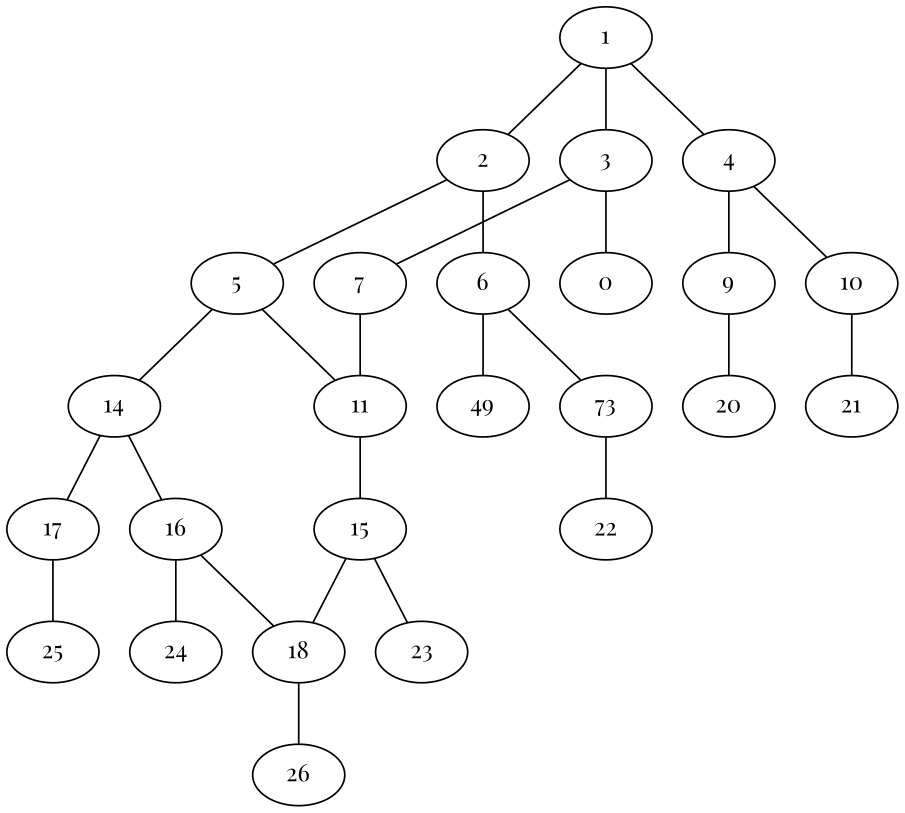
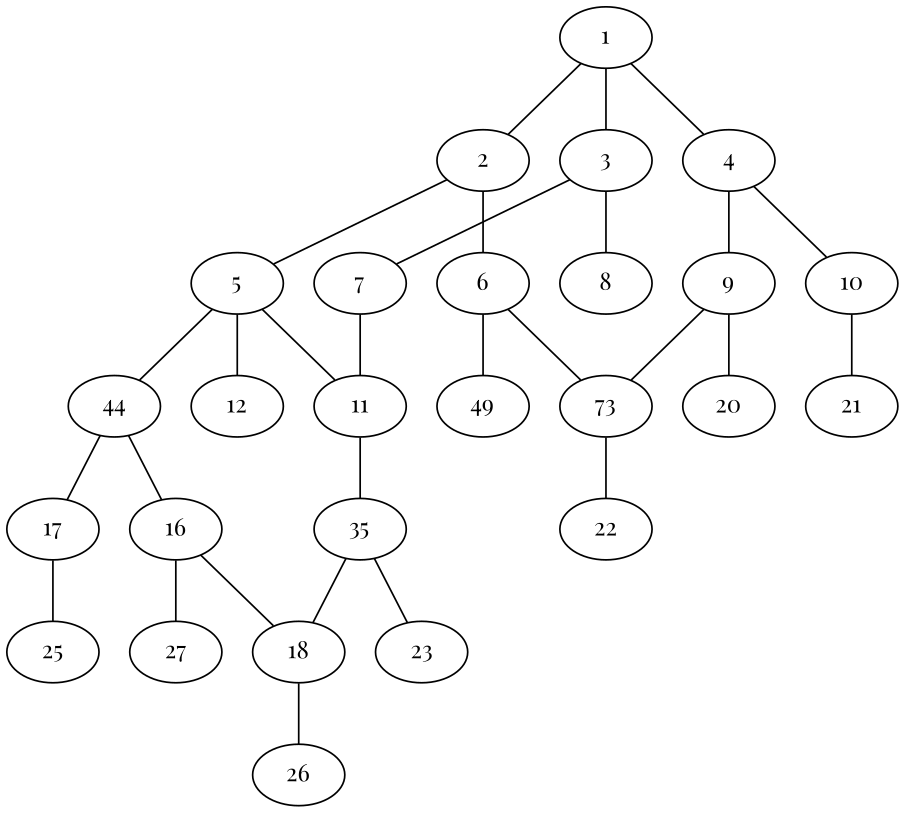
(606, 283) -> (606, 283)
none -> (668, 345)
(114, 406) -> (114, 406)
none -> (237, 406)
(360, 529) -> (360, 529)
(176, 652) -> (176, 652)
